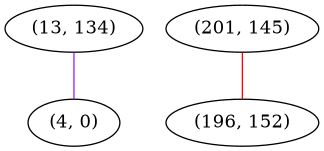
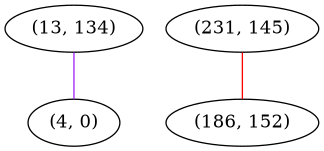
(242, 29) -> (242, 29)
(242, 123) -> (242, 123)
